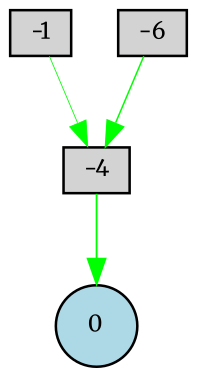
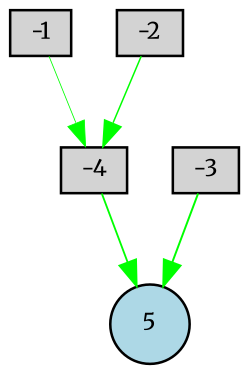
(152, 33) -> (150, 33)
none -> (206, 170)
(97, 326) -> (150, 324)
